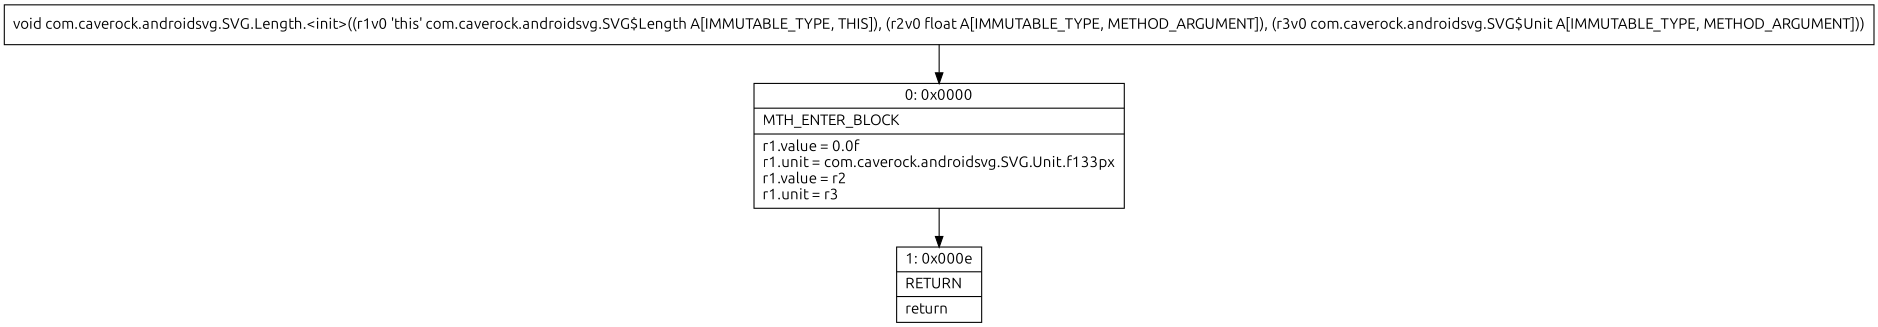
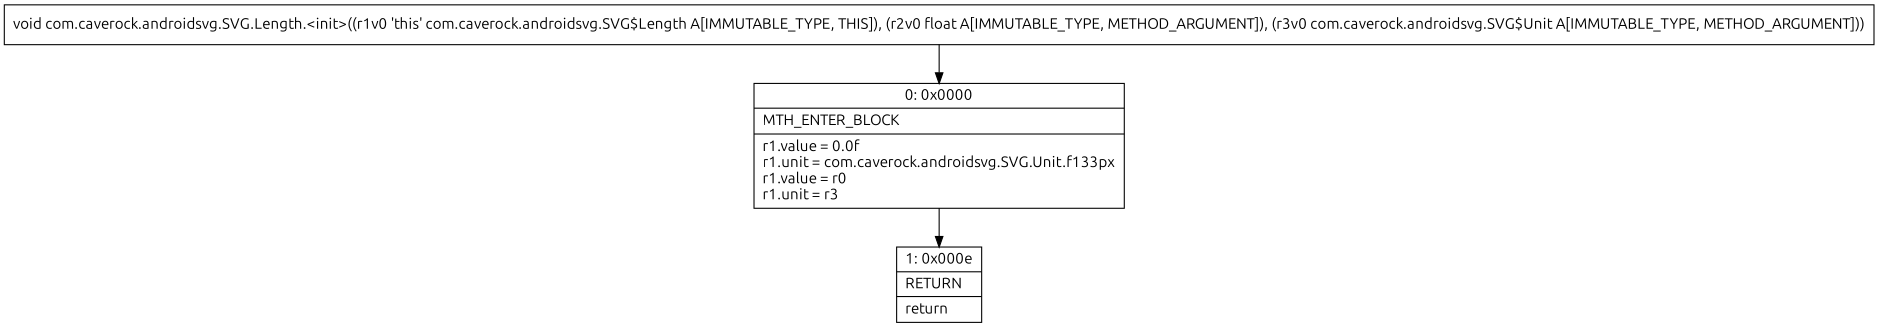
(805, 179) -> (805, 179)
